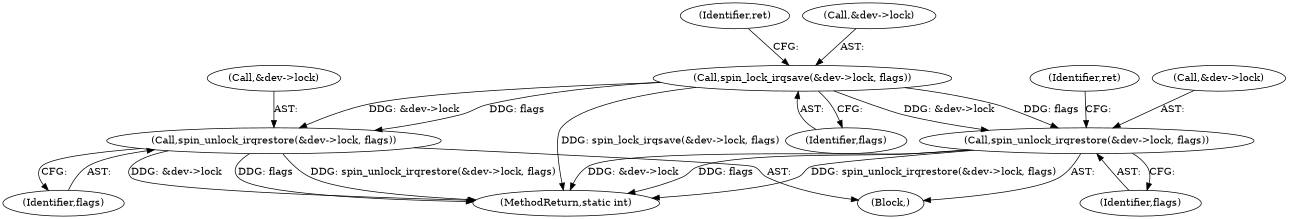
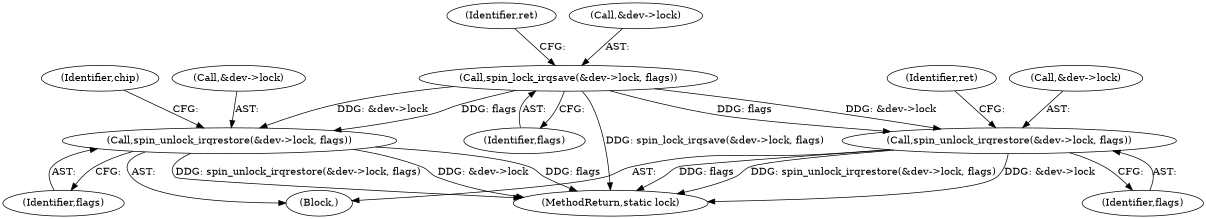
none -> (100, 78)
(566, 203) -> (611, 203)
